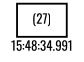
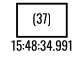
(42, 20) -> (42, 20)
